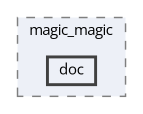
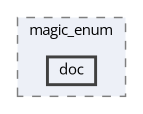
(72, 31) -> (72, 31)
